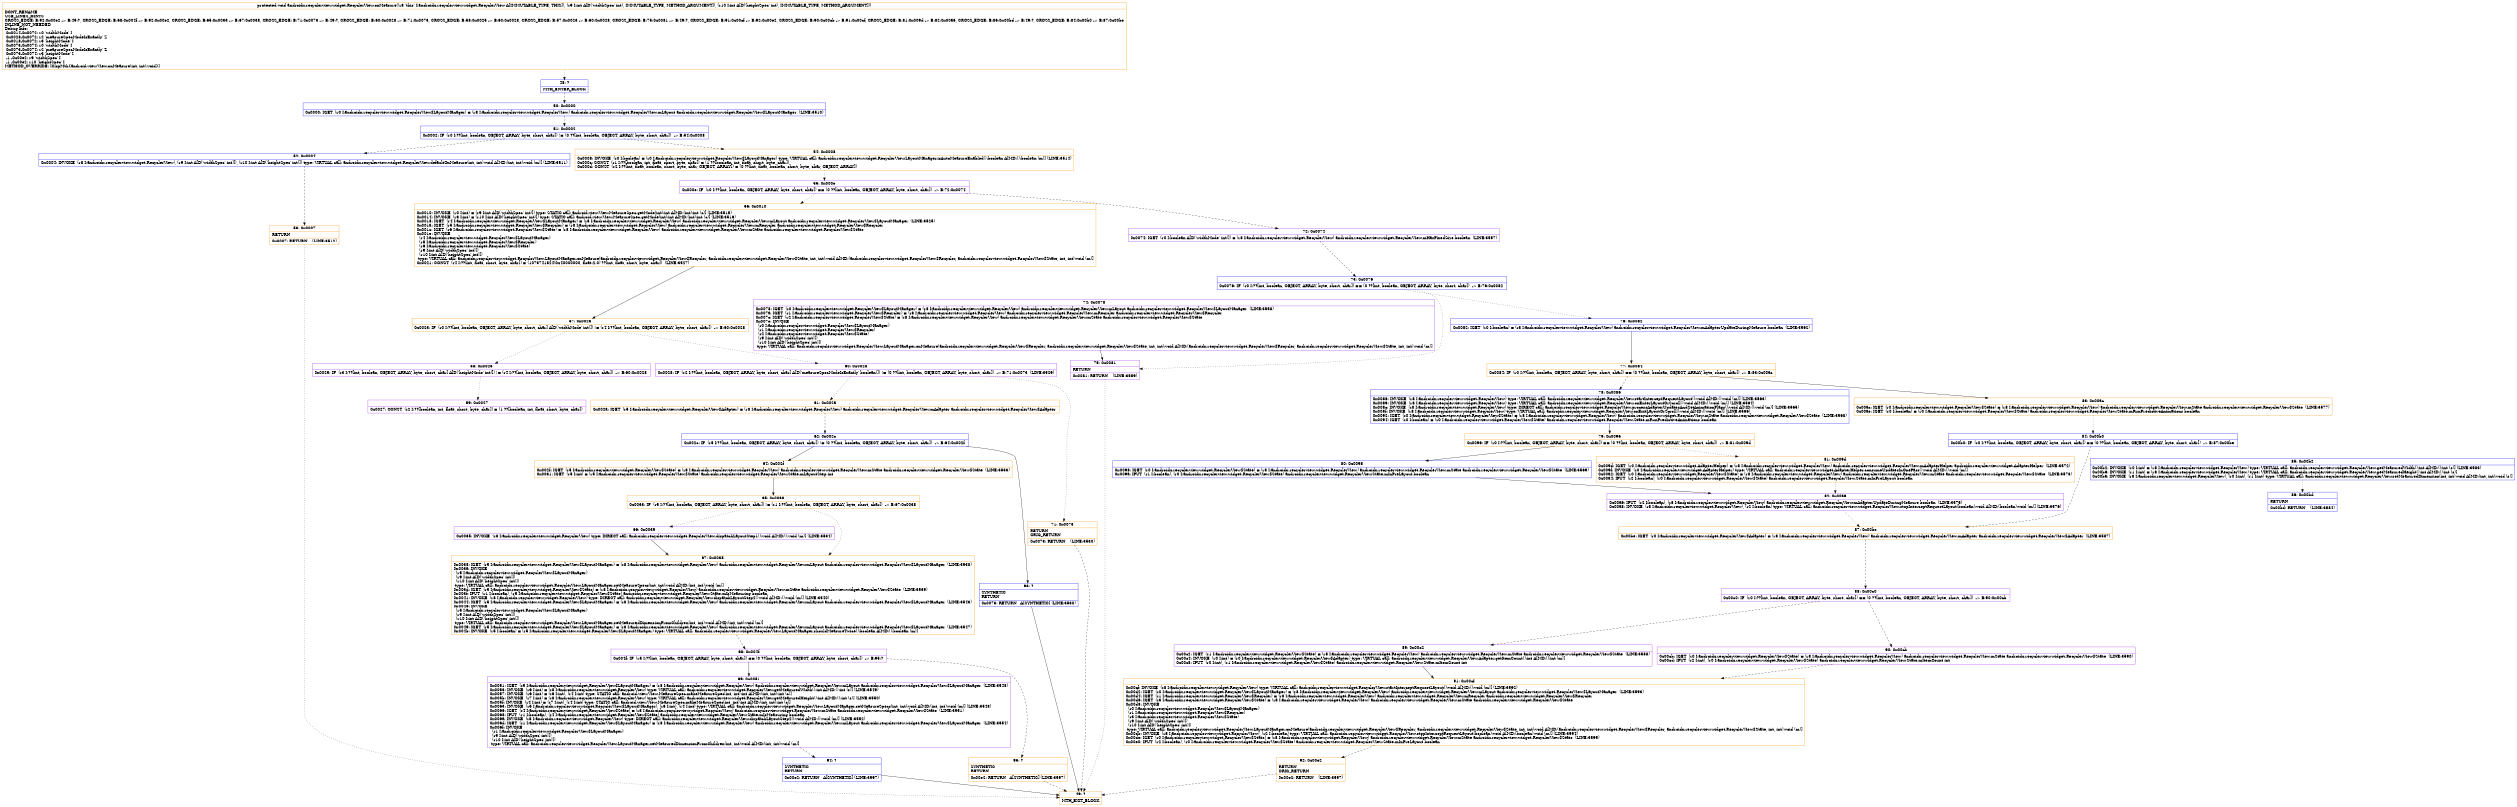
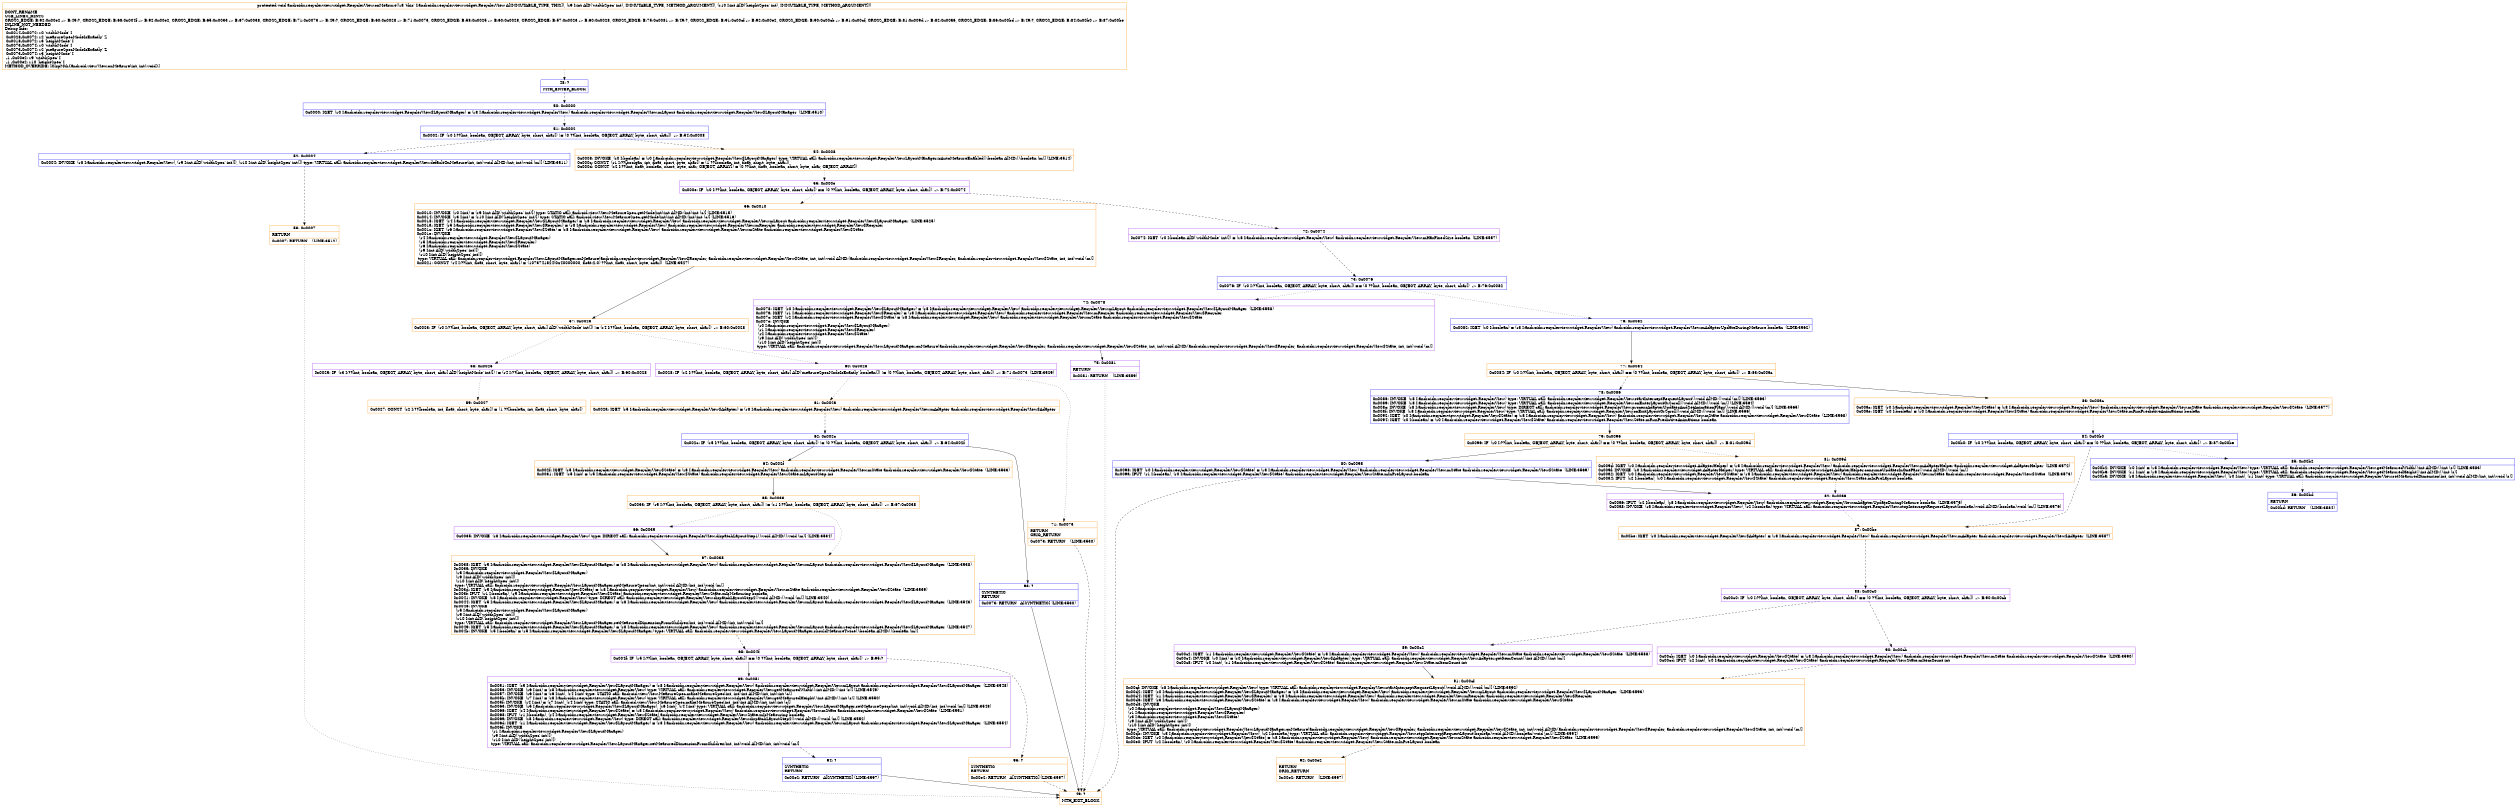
(1330, 362) -> (1290, 294)
(477, 407) -> (477, 407)
none -> (2181, 452)
(1190, 784) -> (1116, 585)
